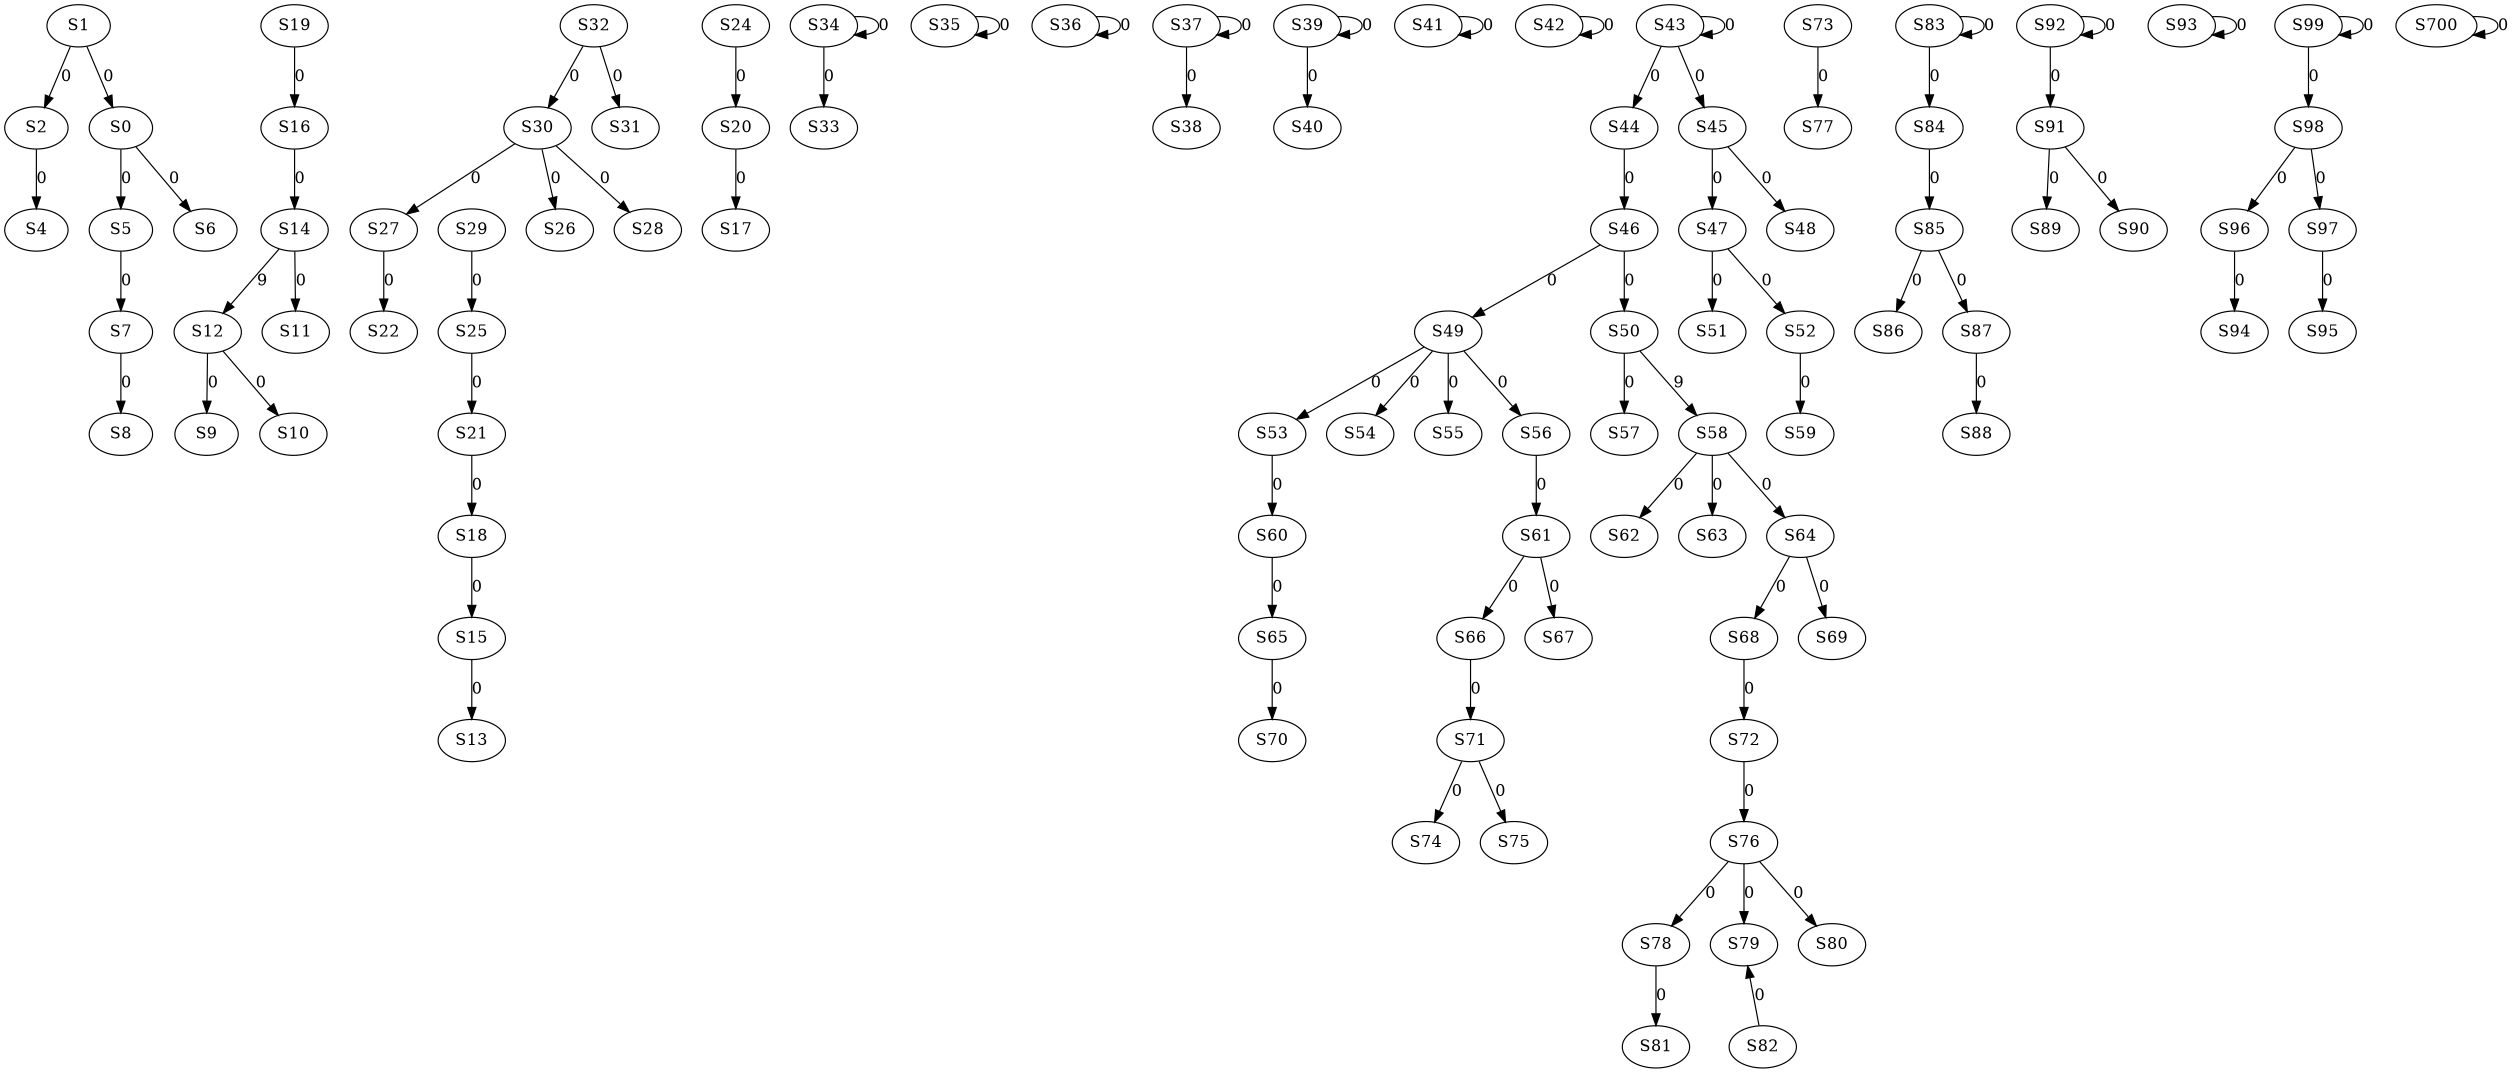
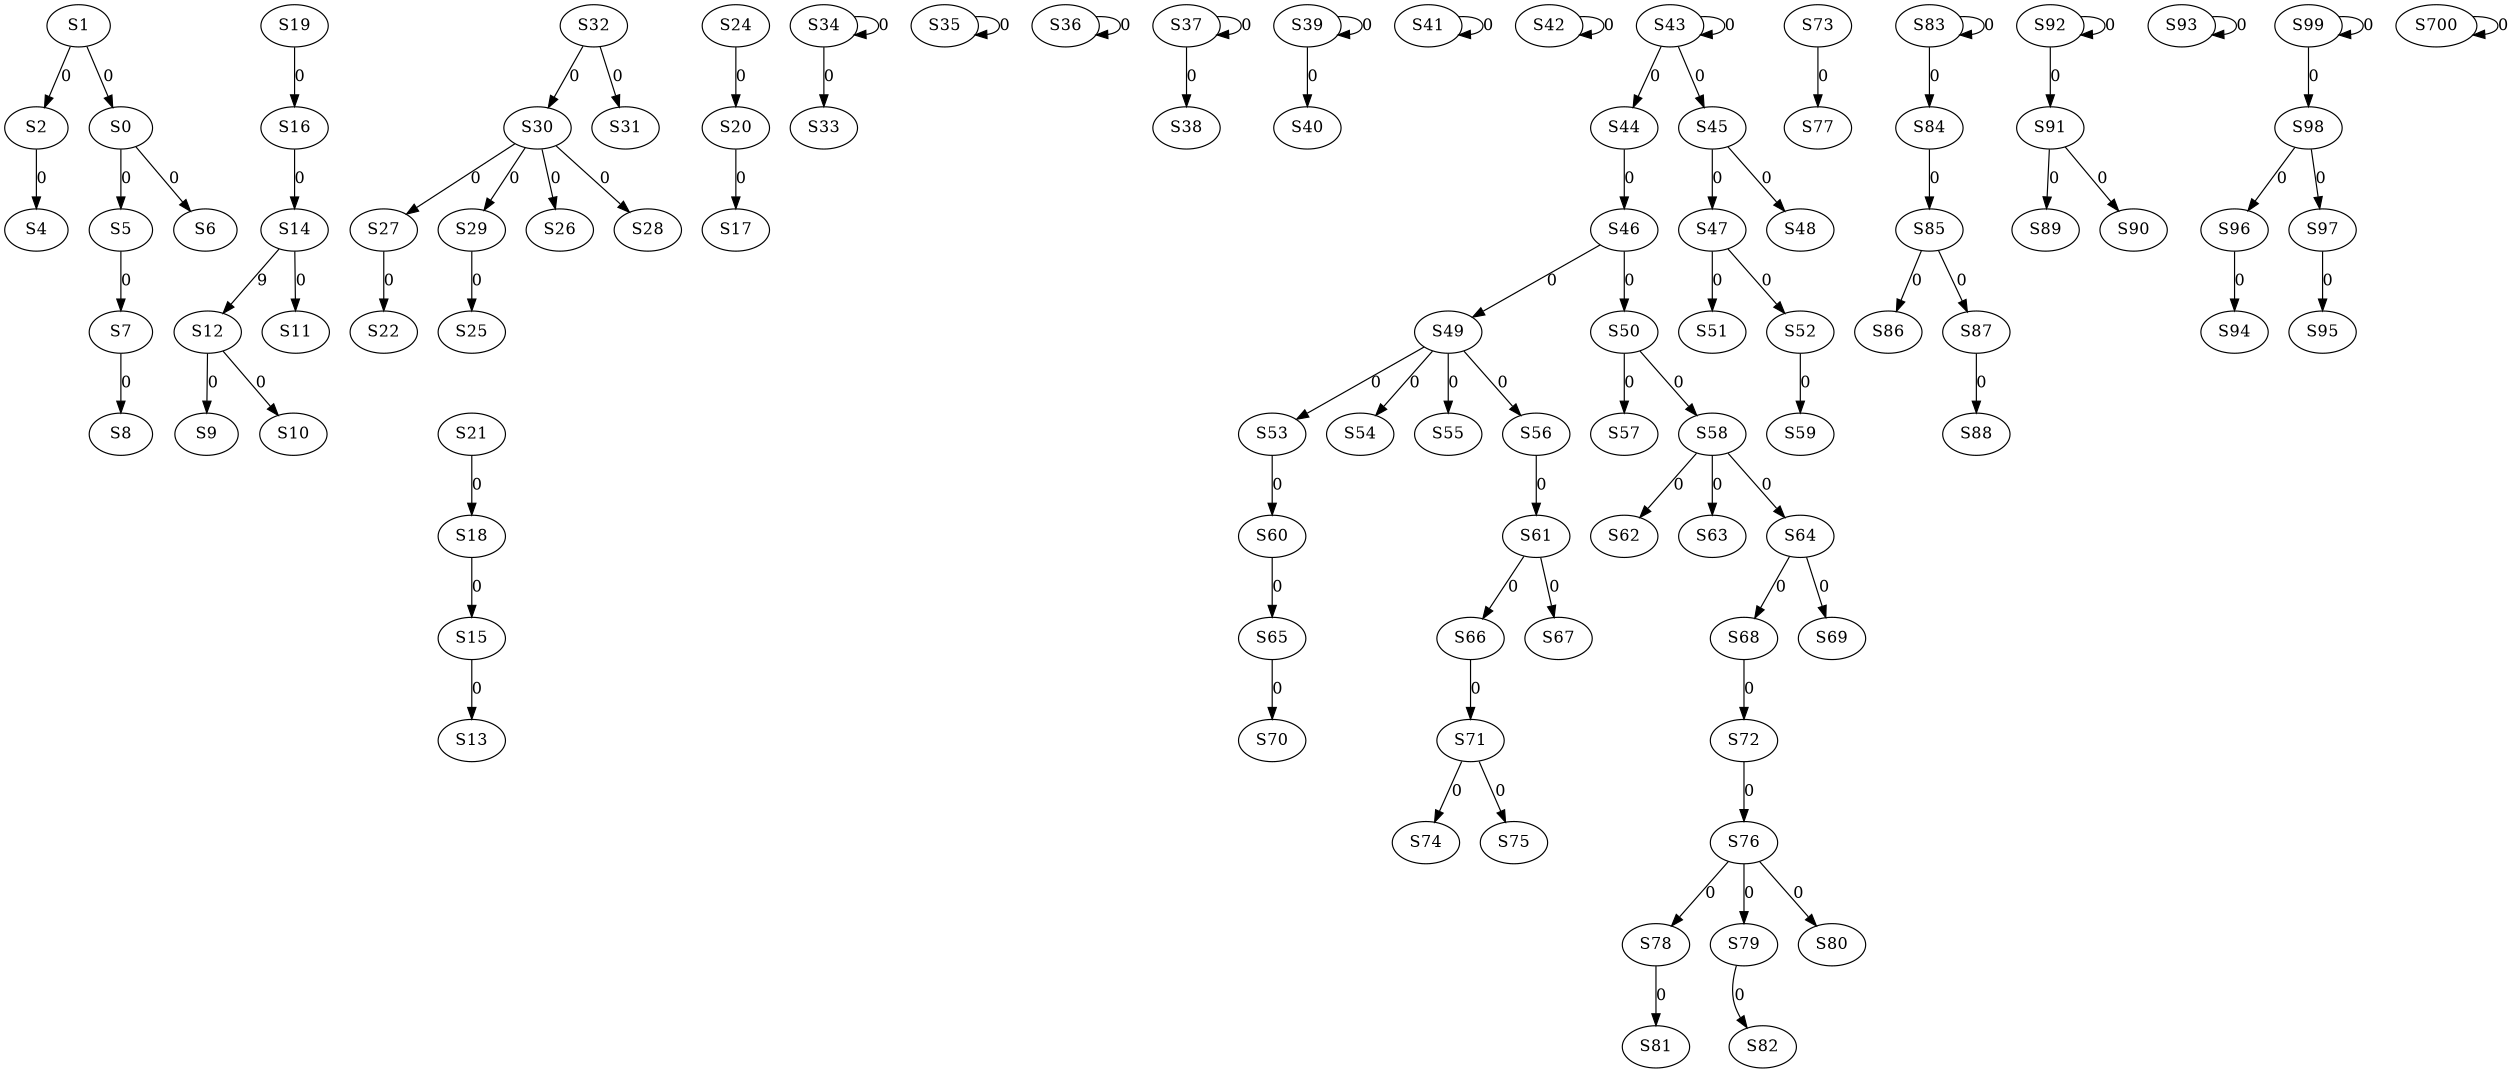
none -> (508, 174)
(472, 377) -> none
(1679, 383) -> (1679, 383)
(1754, 1002) -> (1733, 992)
